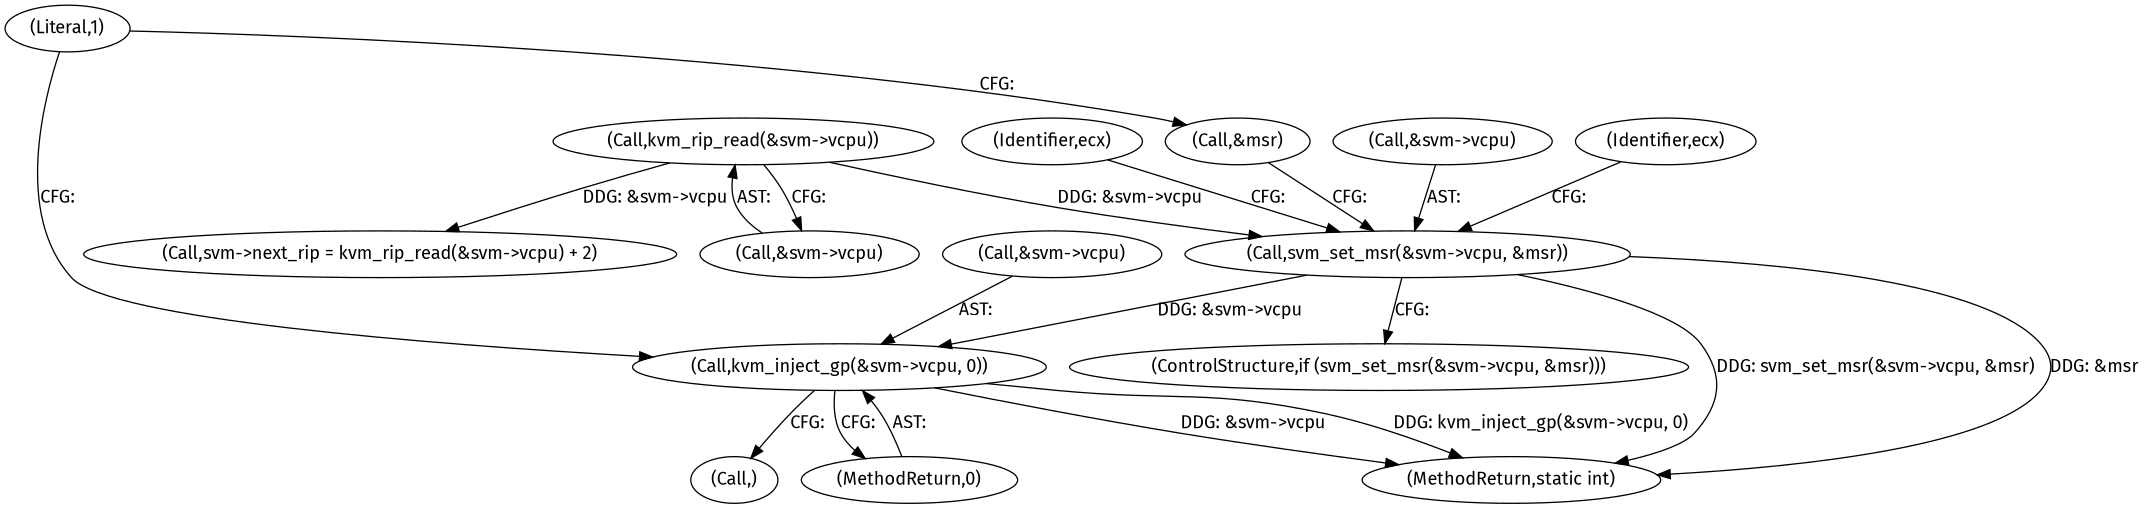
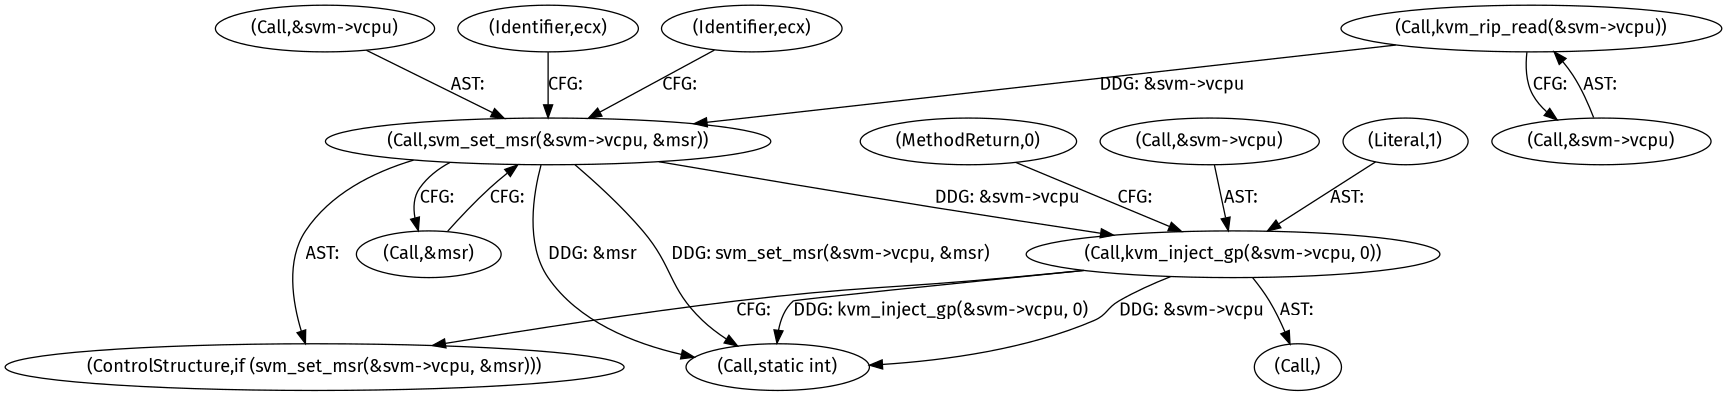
(653, 58) -> (422, 184)
(60, 198) -> (1350, 198)
(380, 254) -> none
(1415, 311) -> (325, 254)
(837, 423) -> (764, 298)
(810, 424) -> (1299, 311)
(912, 424) -> (1138, 198)
(1511, 480) -> (778, 367)
